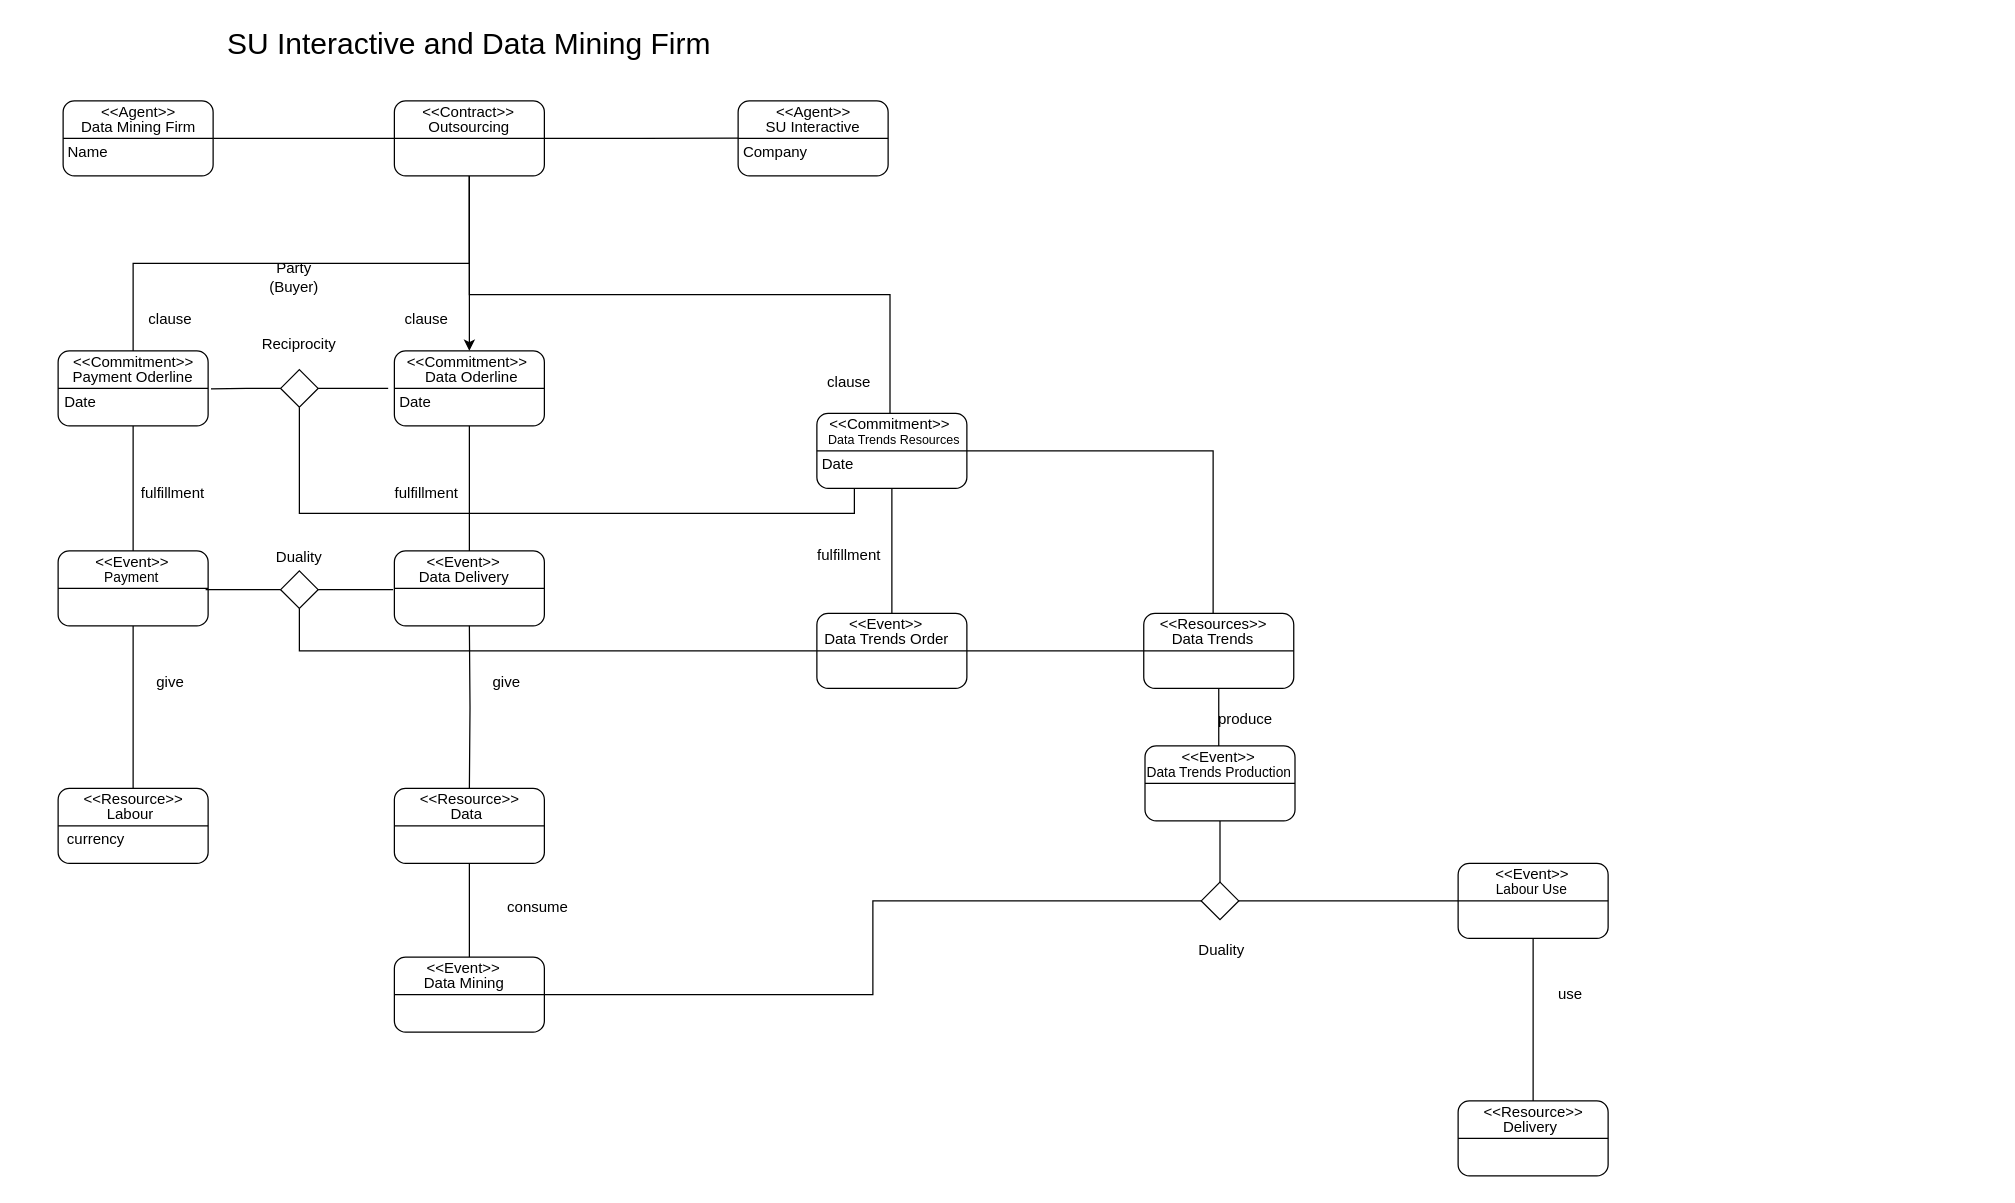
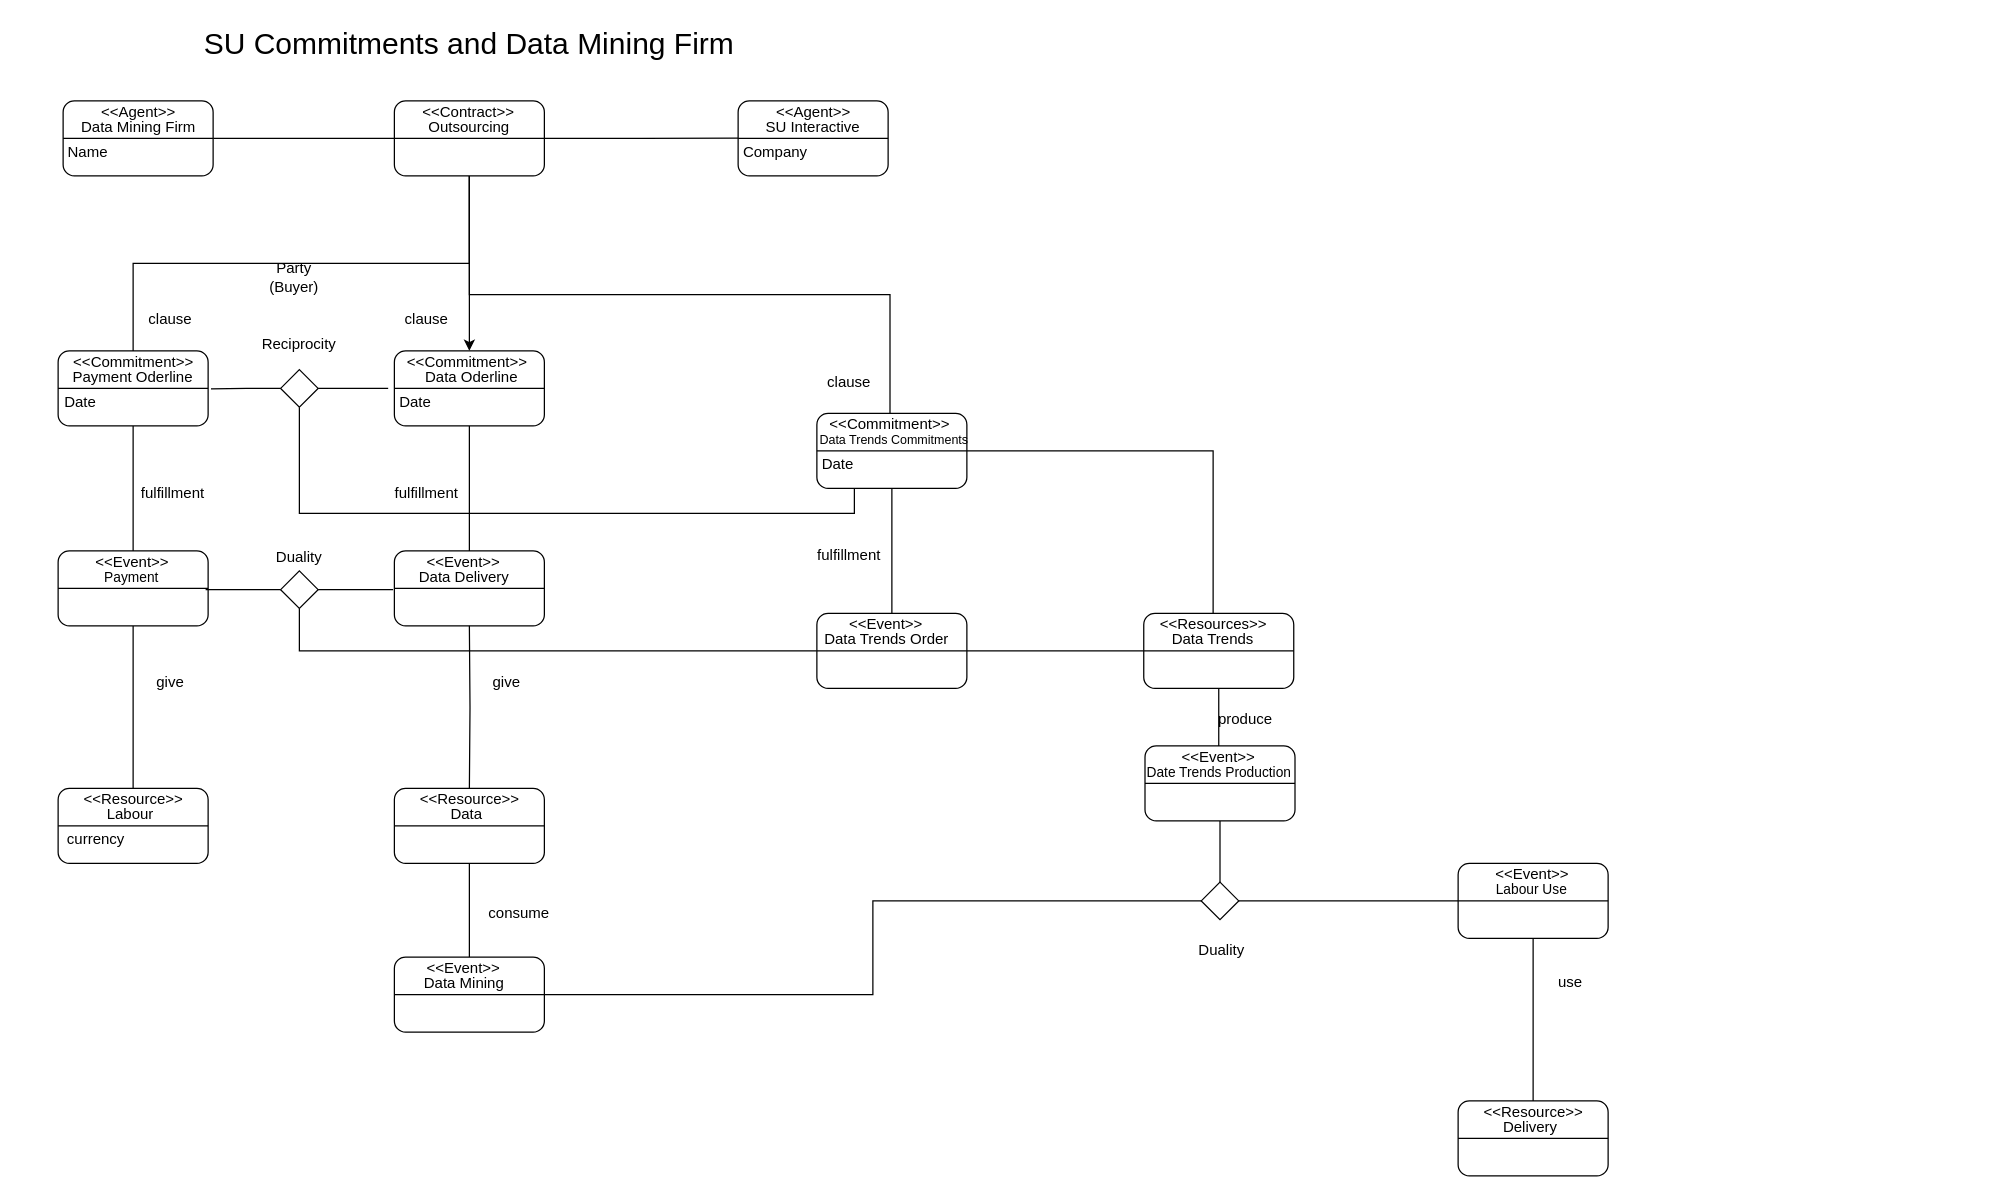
(469, 44) -> (469, 44)
(894, 439) -> (894, 439)
(1219, 772) -> (1219, 772)
(538, 907) -> (519, 913)
(1571, 994) -> (1571, 982)
